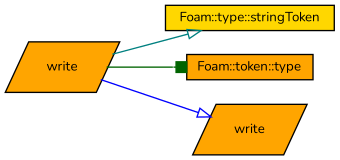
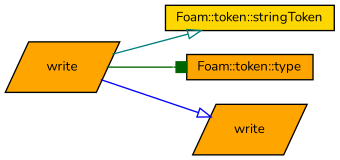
(250, 18) -> (250, 18)
